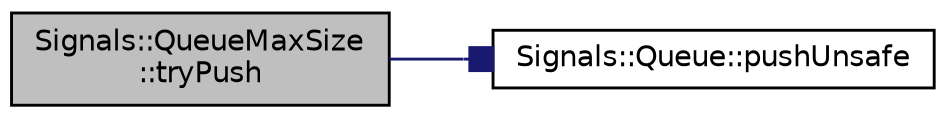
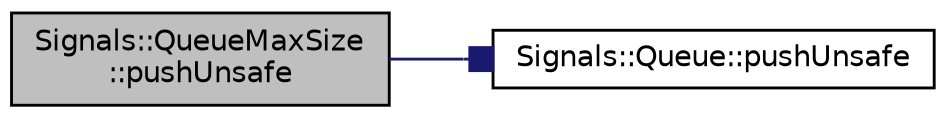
(200, 59) -> (200, 59)
